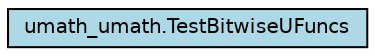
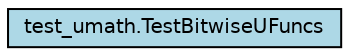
(188, 28) -> (175, 28)
